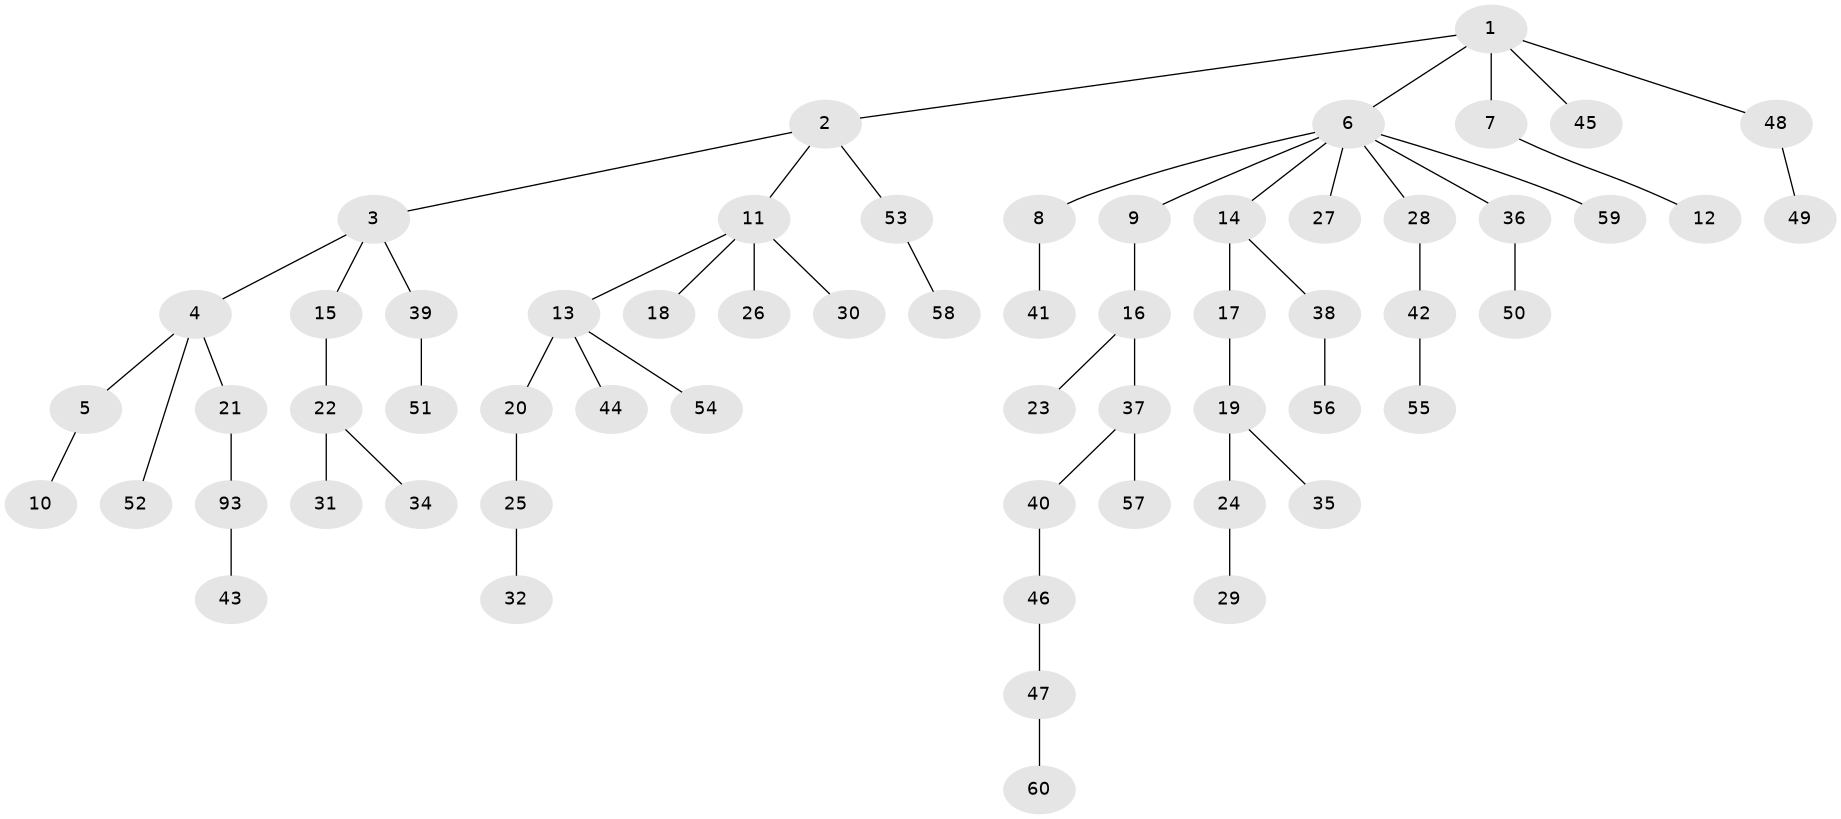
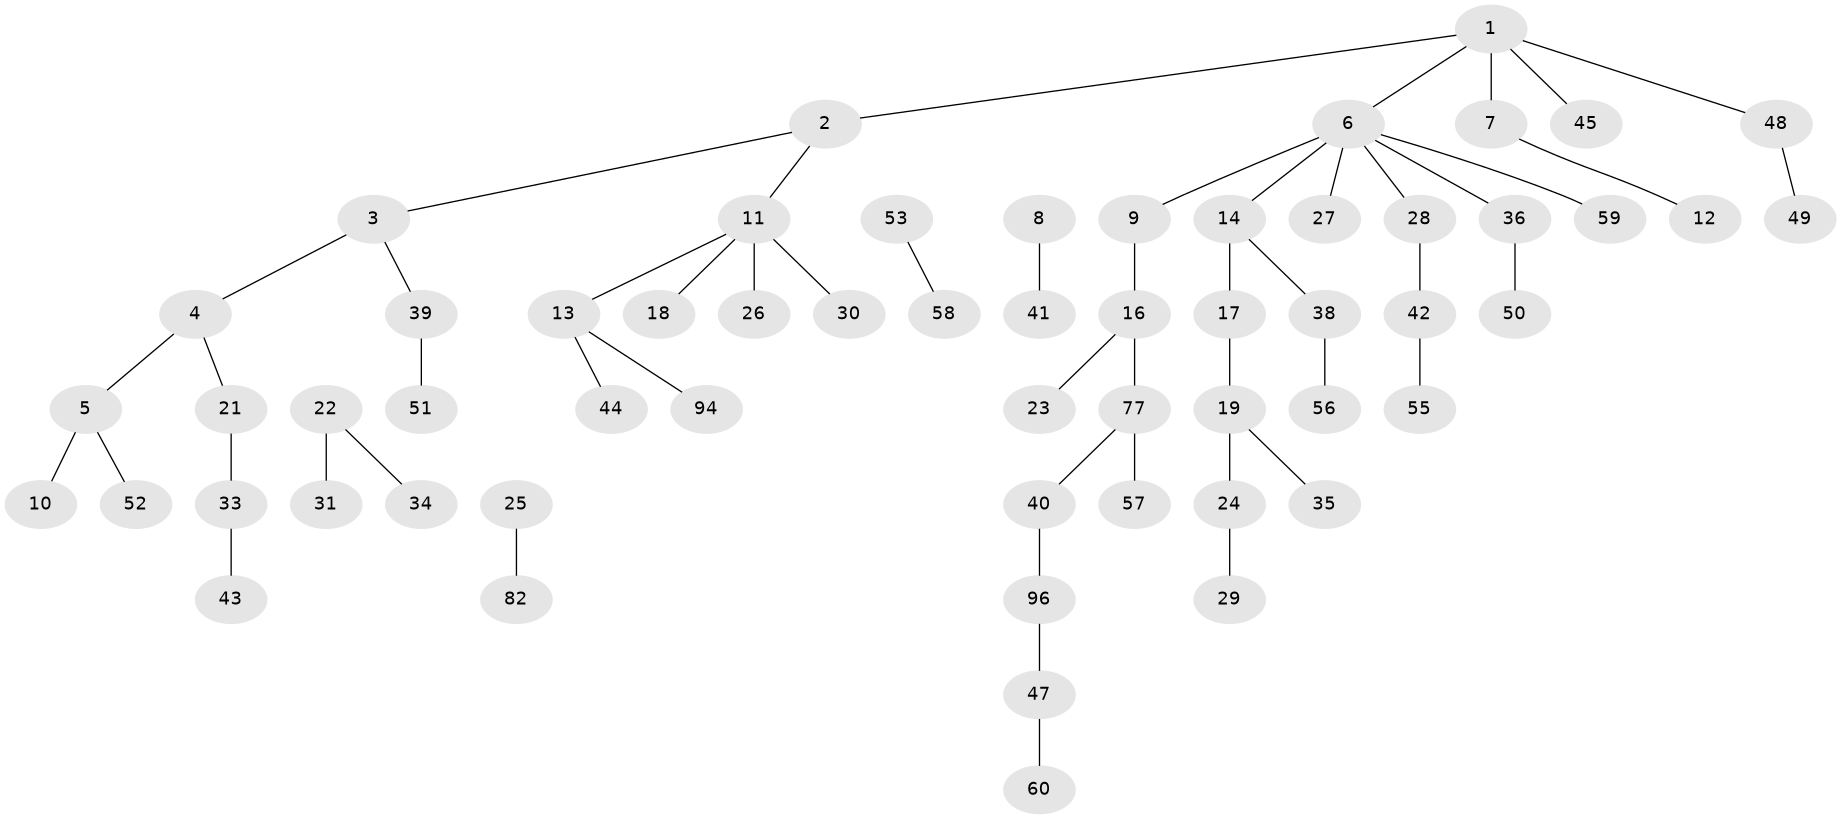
(1190, 163) -> none
(861, 172) -> none
(326, 314) -> none
(166, 409) -> (111, 457)
(516, 409) -> none
(707, 409) -> (707, 409)
(1135, 409) -> (1135, 409)
(231, 505) -> (231, 505)
(516, 600) -> (516, 600)
(1039, 600) -> (1039, 600)
